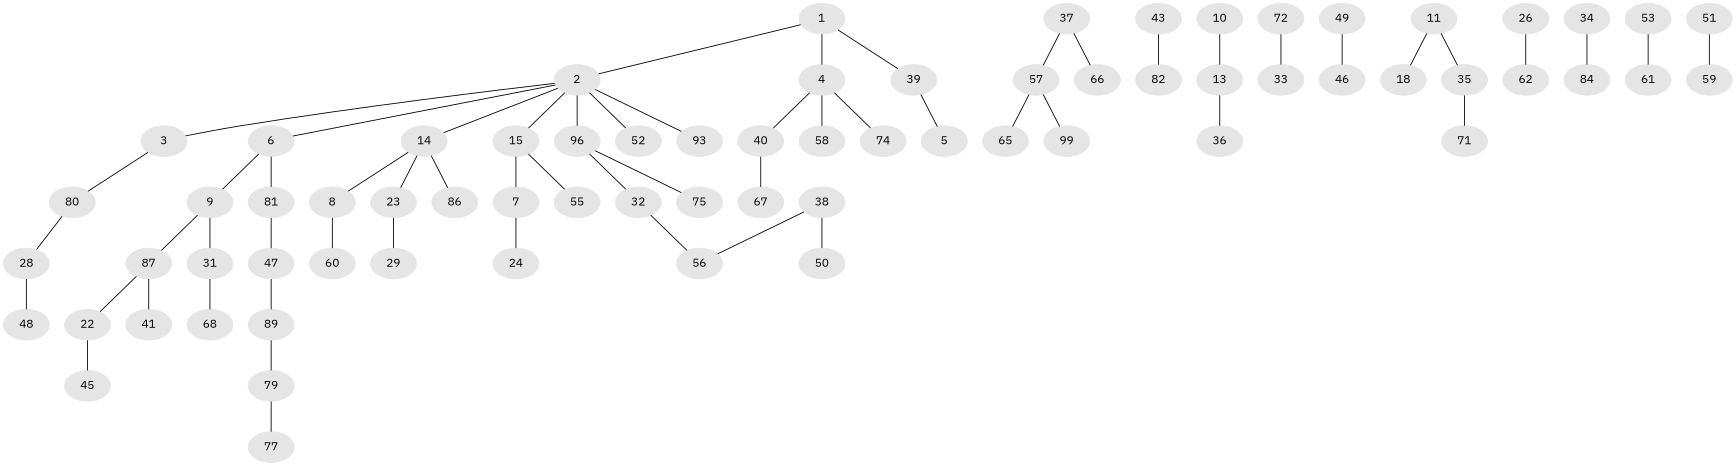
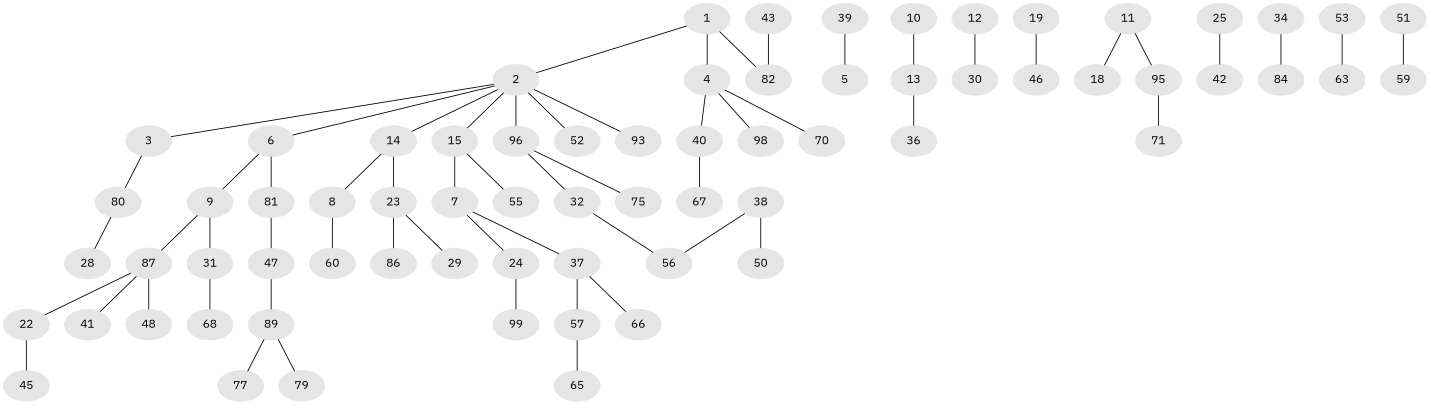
(1281, 19) -> (975, 19)
(1342, 19) -> (1036, 19)
(1526, 19) -> (1220, 19)
(868, 49) -> (738, 49)
(1281, 80) -> (975, 80)
(1465, 80) -> (1159, 80)
(1526, 80) -> (1220, 80)
(1648, 80) -> (1342, 80)
(1051, 111) -> (516, 294)
(822, 141) -> (761, 141)
(883, 141) -> (822, 141)
(439, 172) -> (394, 233)
none -> (516, 233)
(26, 294) -> (149, 294)
(271, 417) -> (256, 355)
